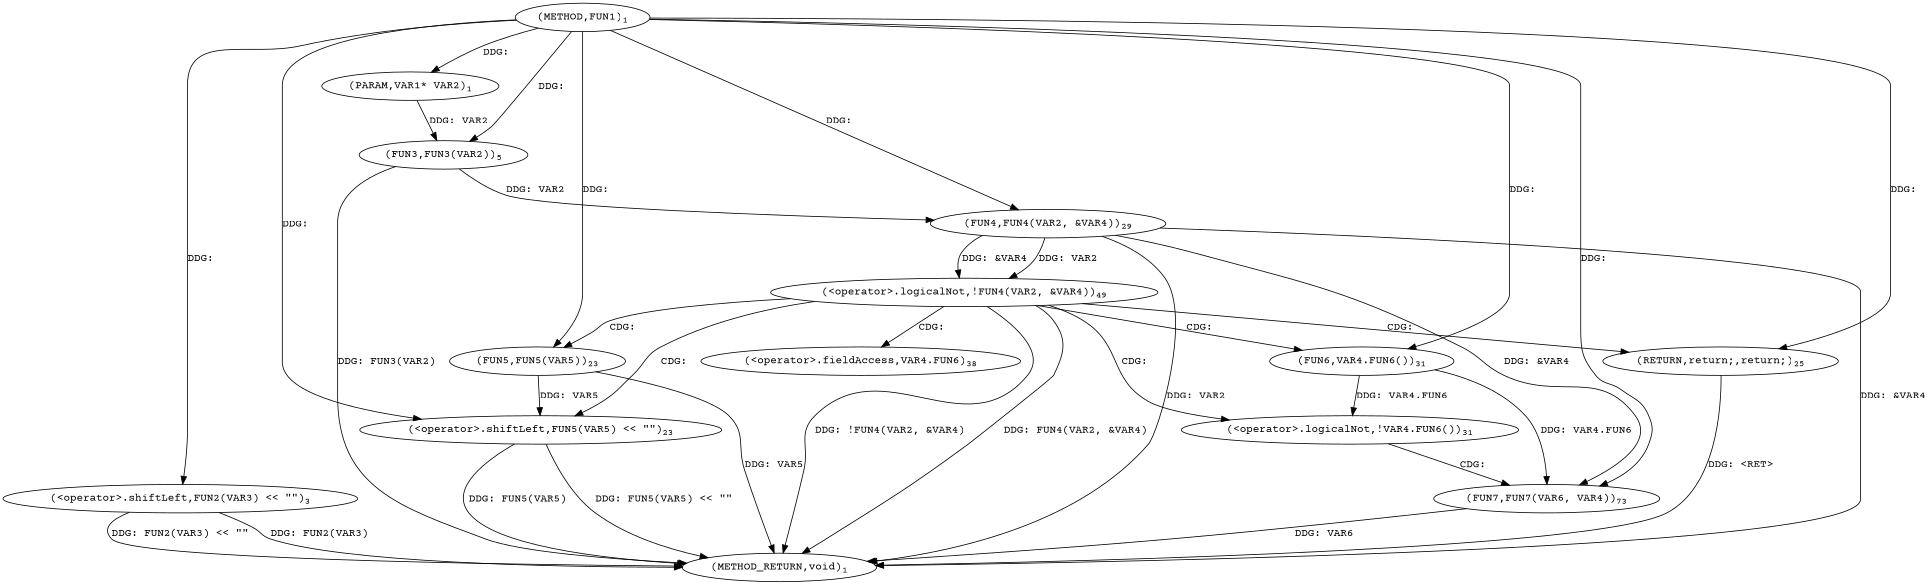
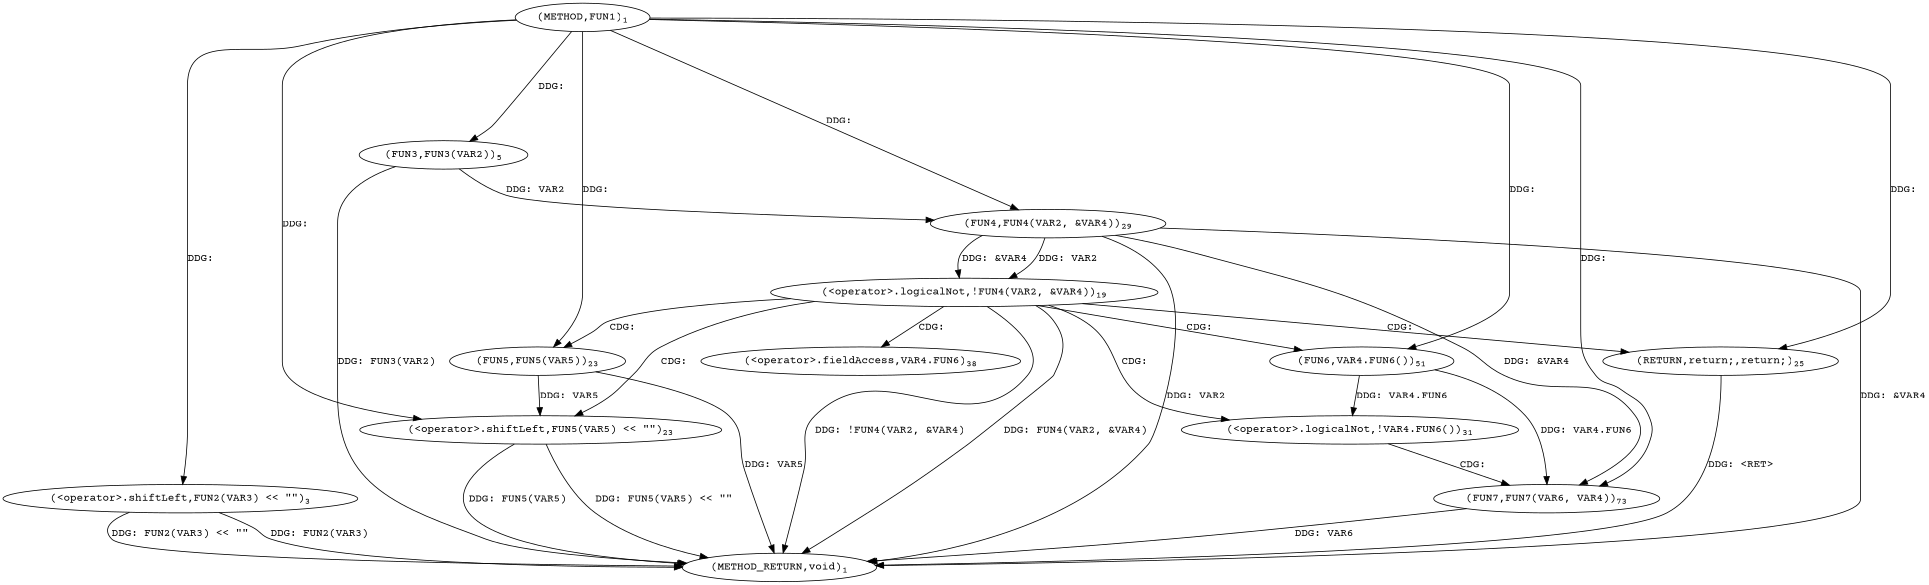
(410, 86) -> none
(1101, 291) -> (1101, 291)
(1421, 360) -> (1421, 360)
